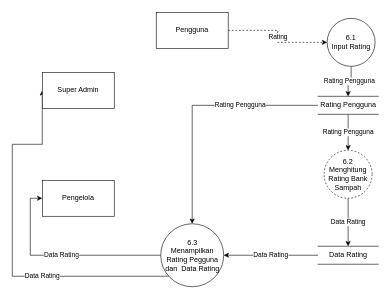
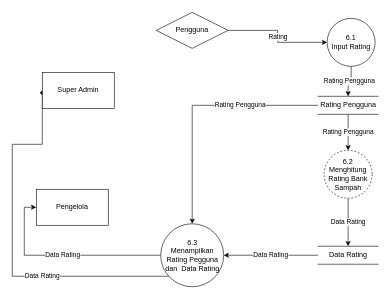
(192, 30) -> (192, 30)
(278, 32) -> (278, 32)
(42, 95) -> (42, 96)
(78, 198) -> (72, 207)
